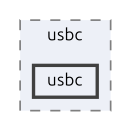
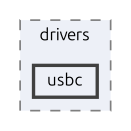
(65, 36) -> (65, 36)
